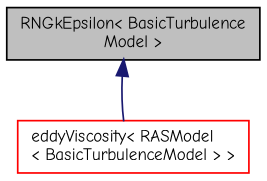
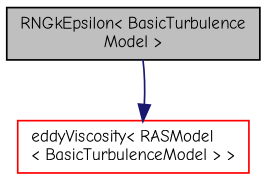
(122, 99) -> (145, 82)
